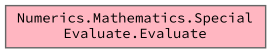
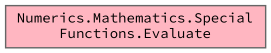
(136, 27) -> (136, 27)
